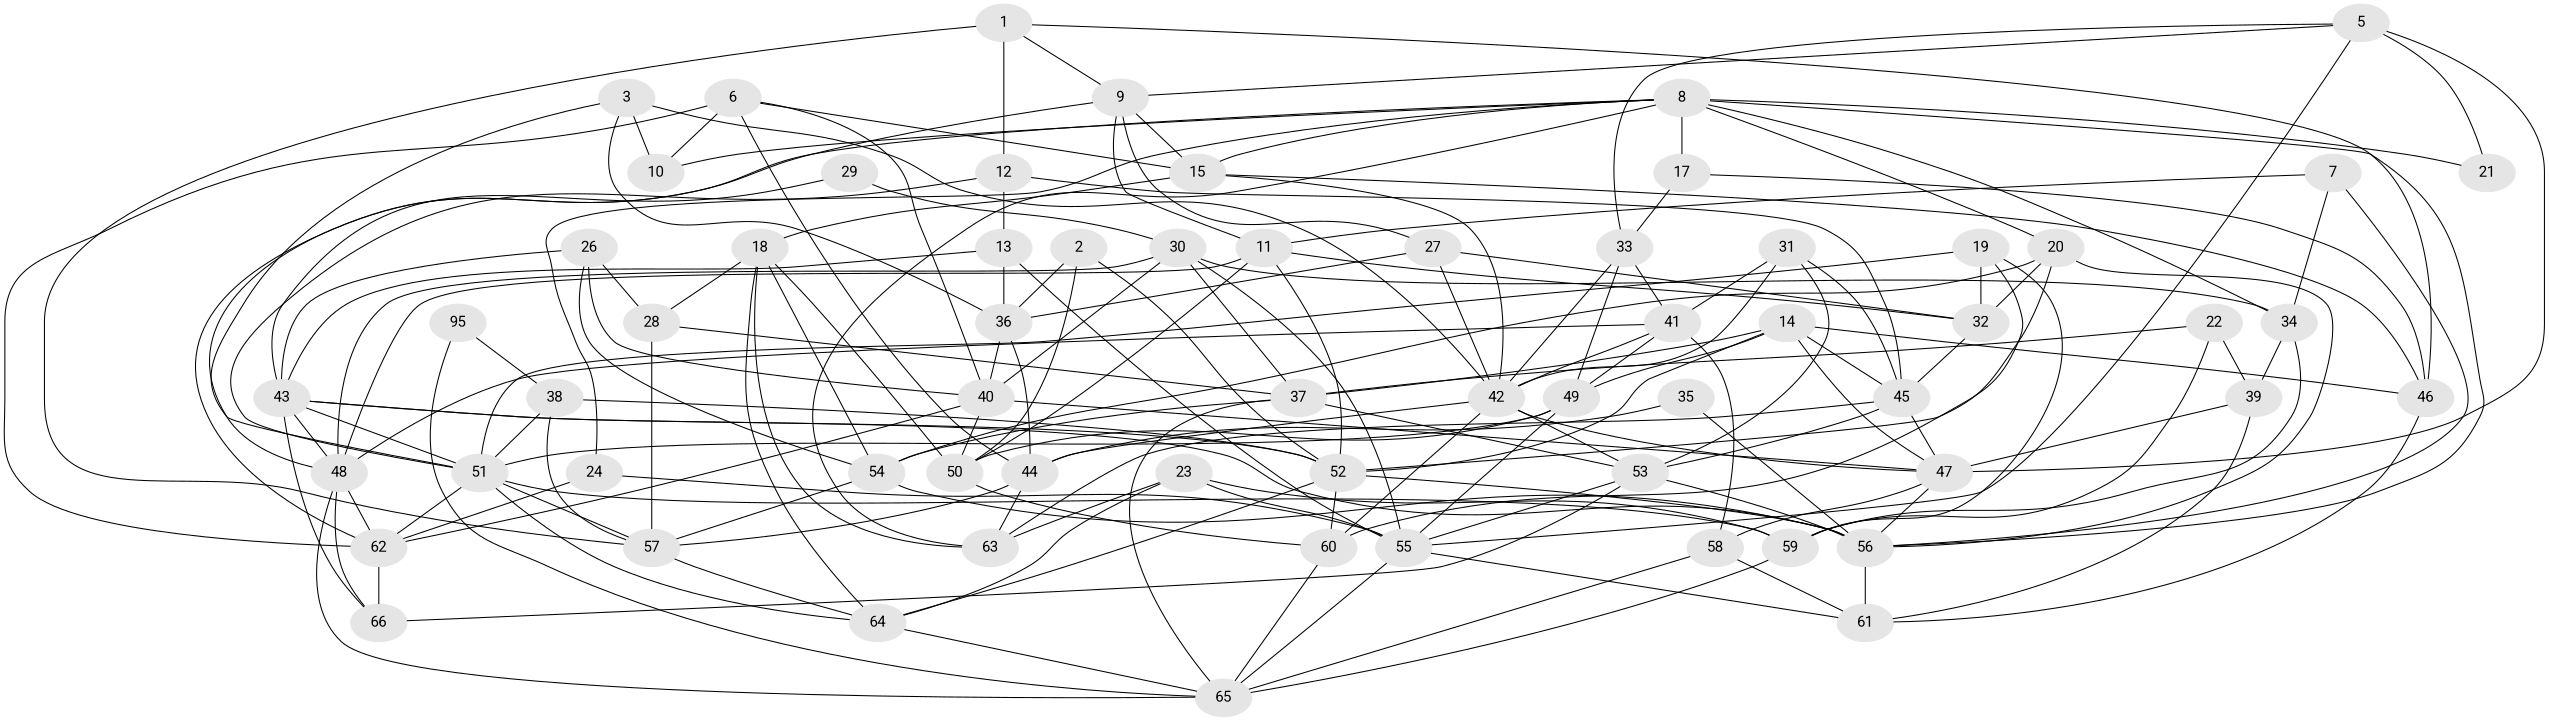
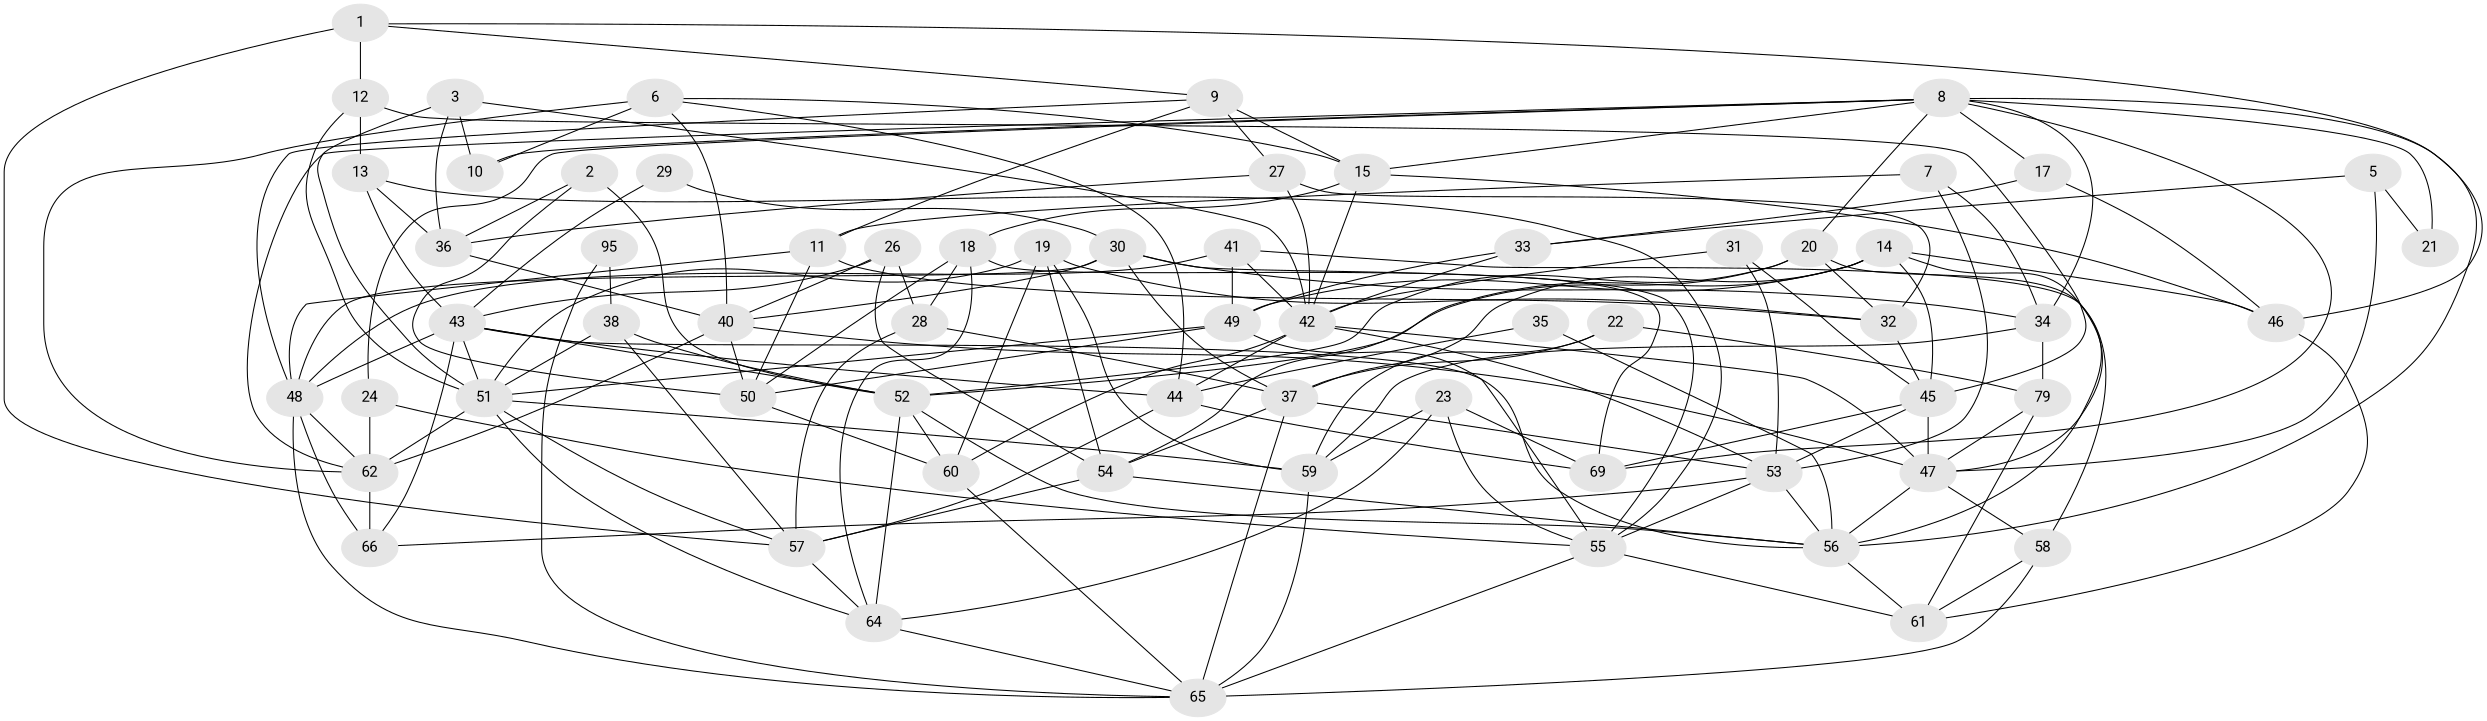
(1800, 57) -> none
(1649, 285) -> none
(1730, 285) -> none
(1327, 354) -> none
(818, 361) -> (1074, 360)
(1026, 394) -> (848, 370)
(2254, 398) -> (2043, 398)
(2317, 488) -> (1976, 397)
(1942, 499) -> none
(990, 548) -> (1598, 473)
